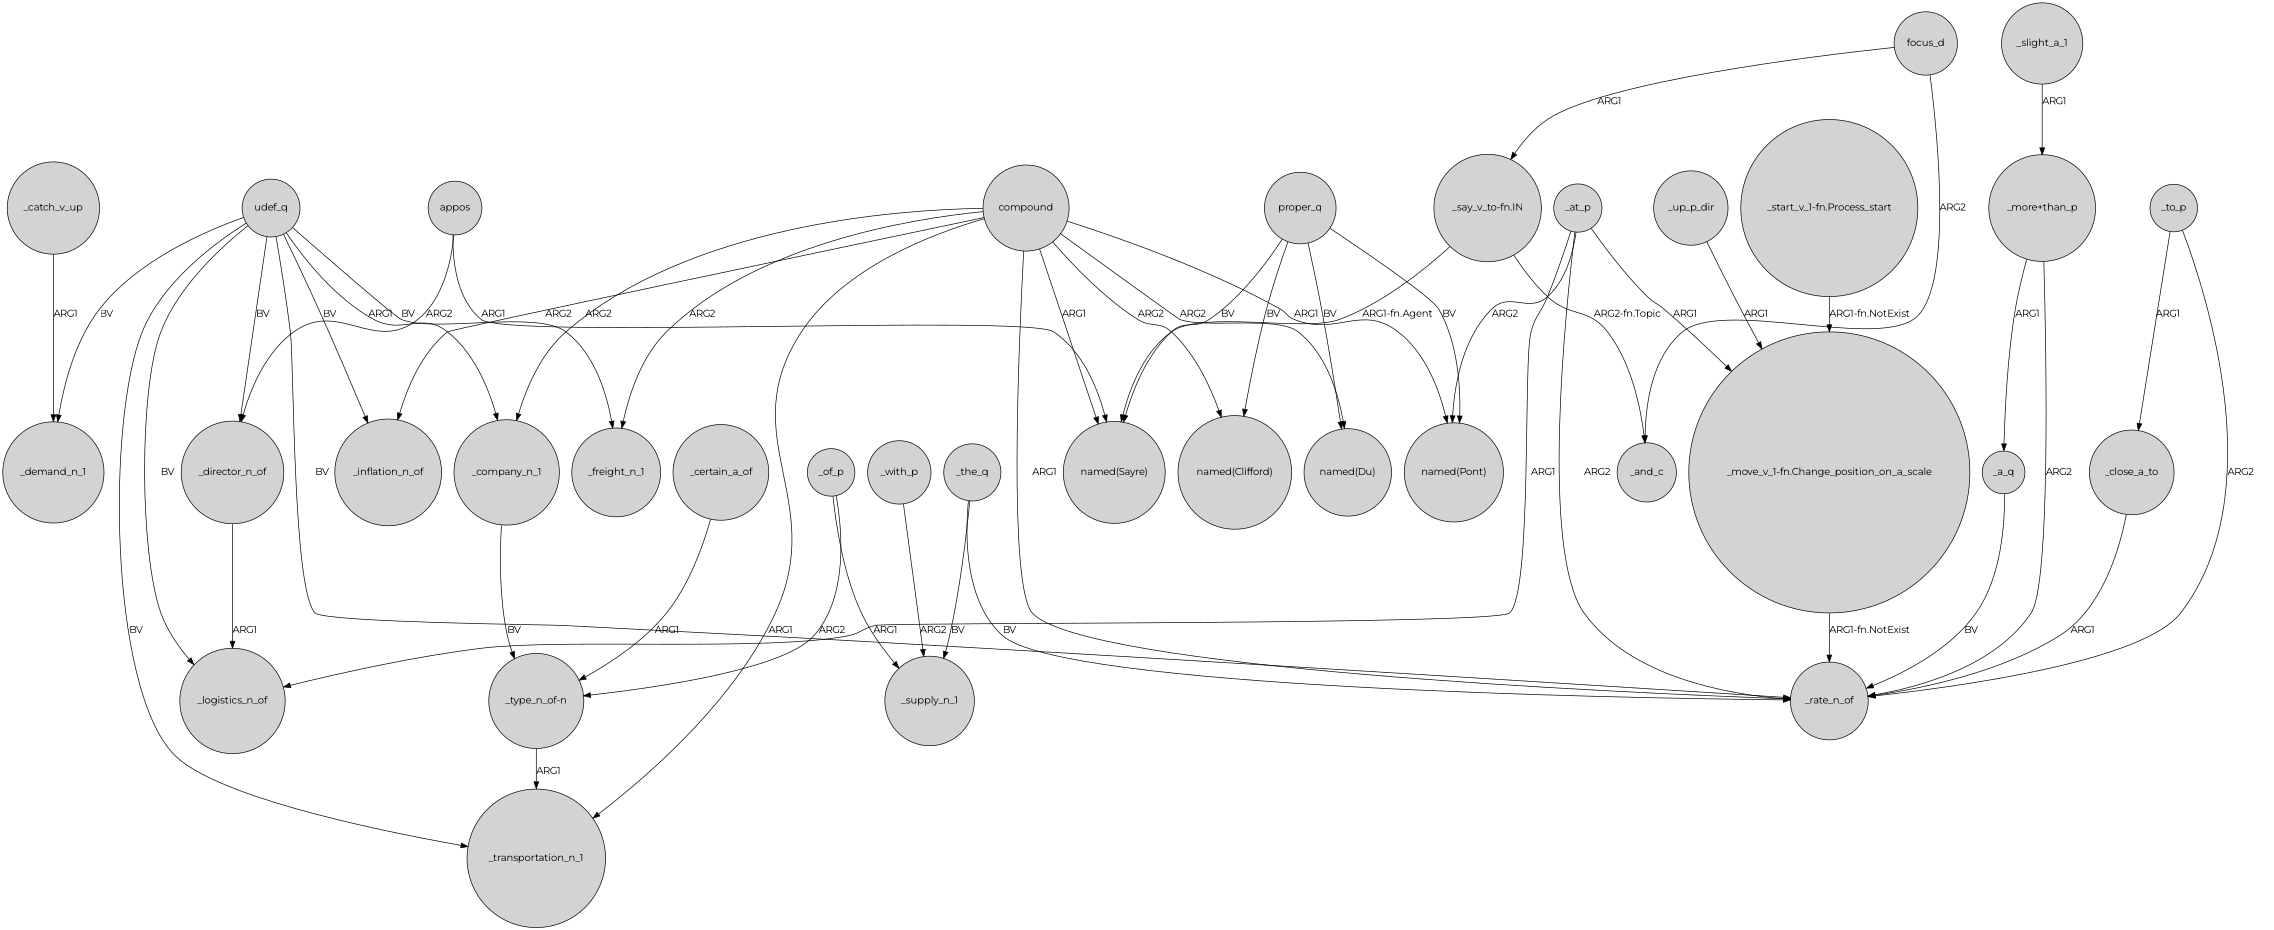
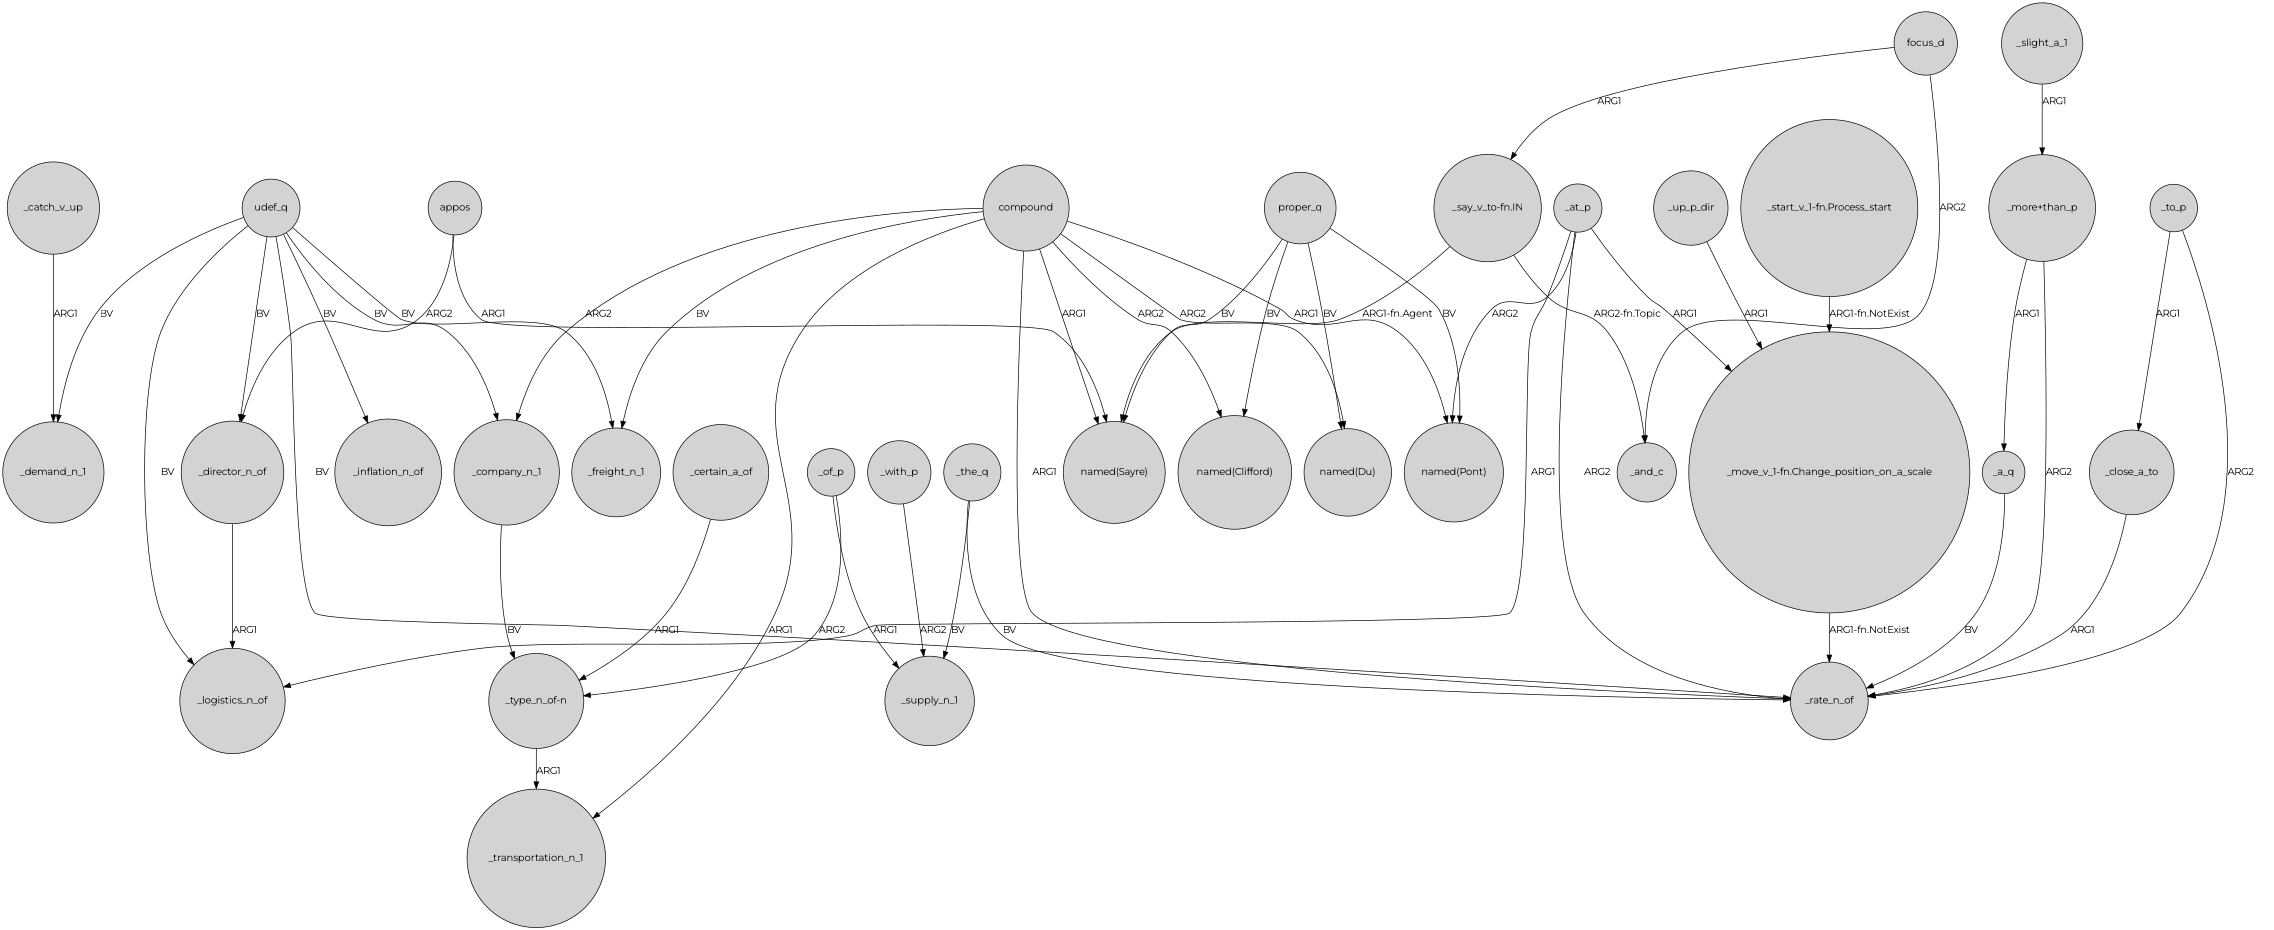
(669, 284) -> none
(381, 314) -> (381, 314)
(703, 314) -> (703, 314)
(127, 622) -> none
